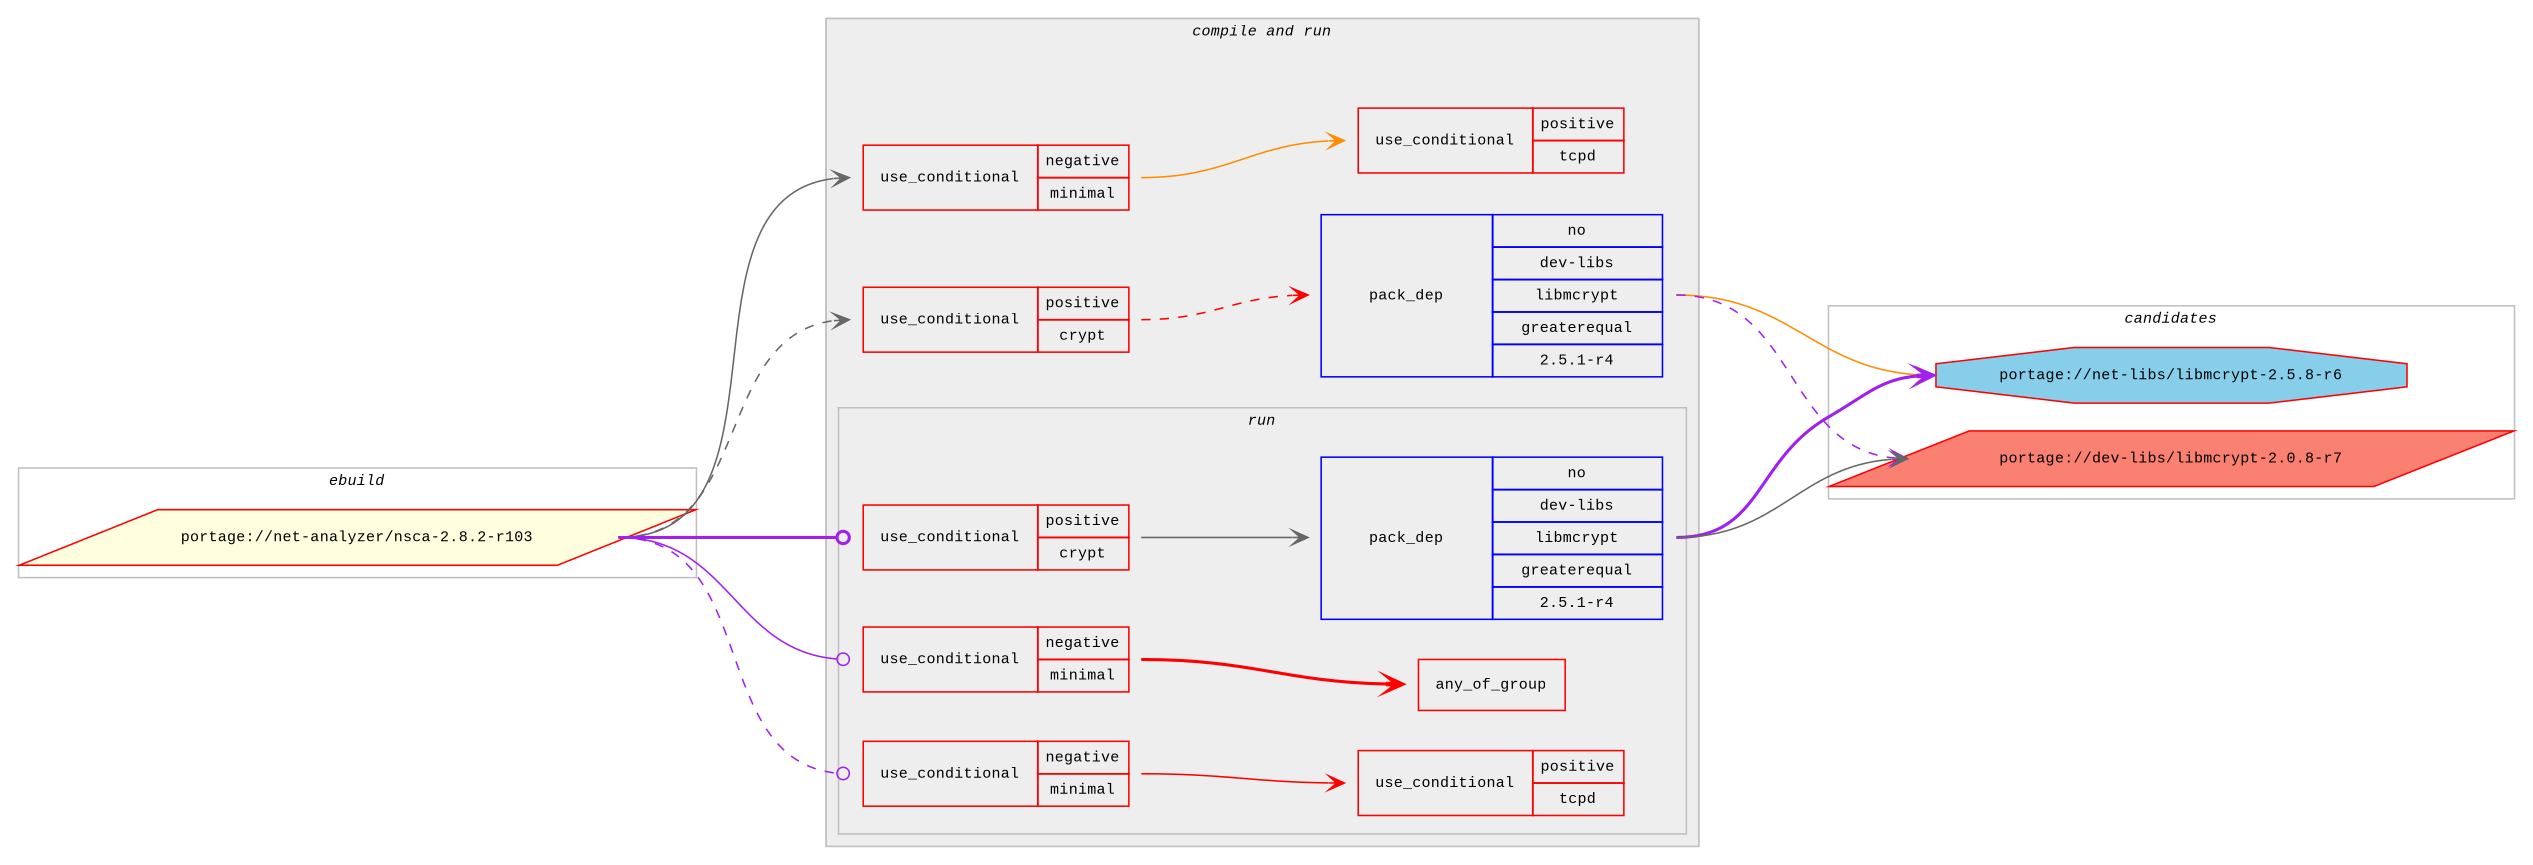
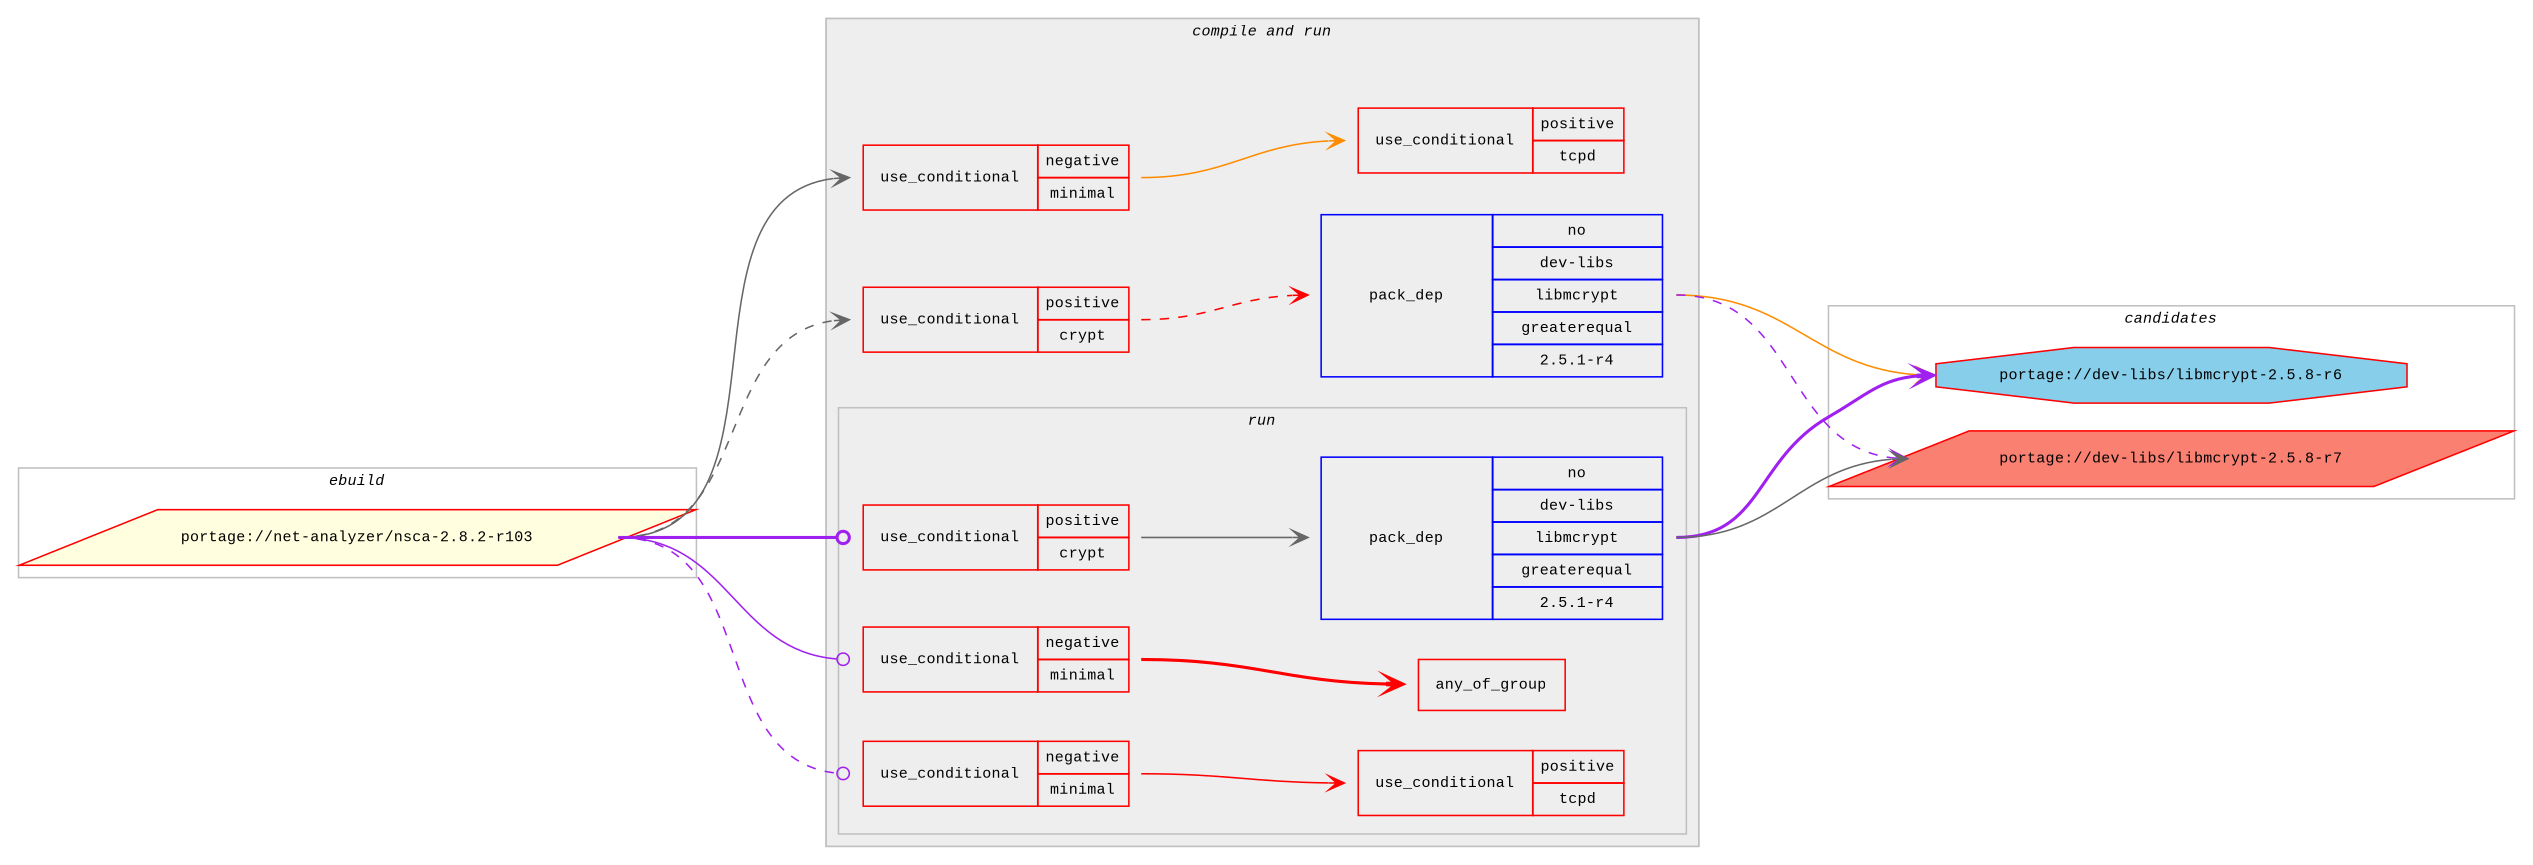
(2171, 375) -> (2171, 375)
(2171, 459) -> (2171, 459)
